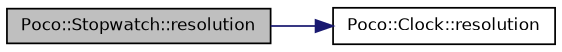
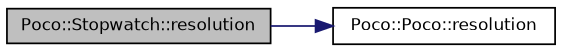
(444, 26) -> (444, 26)
